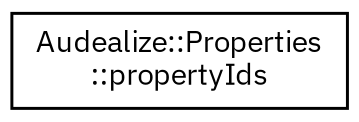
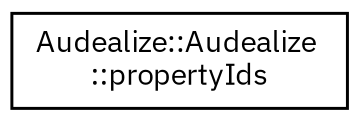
(180, 61) -> (180, 61)
